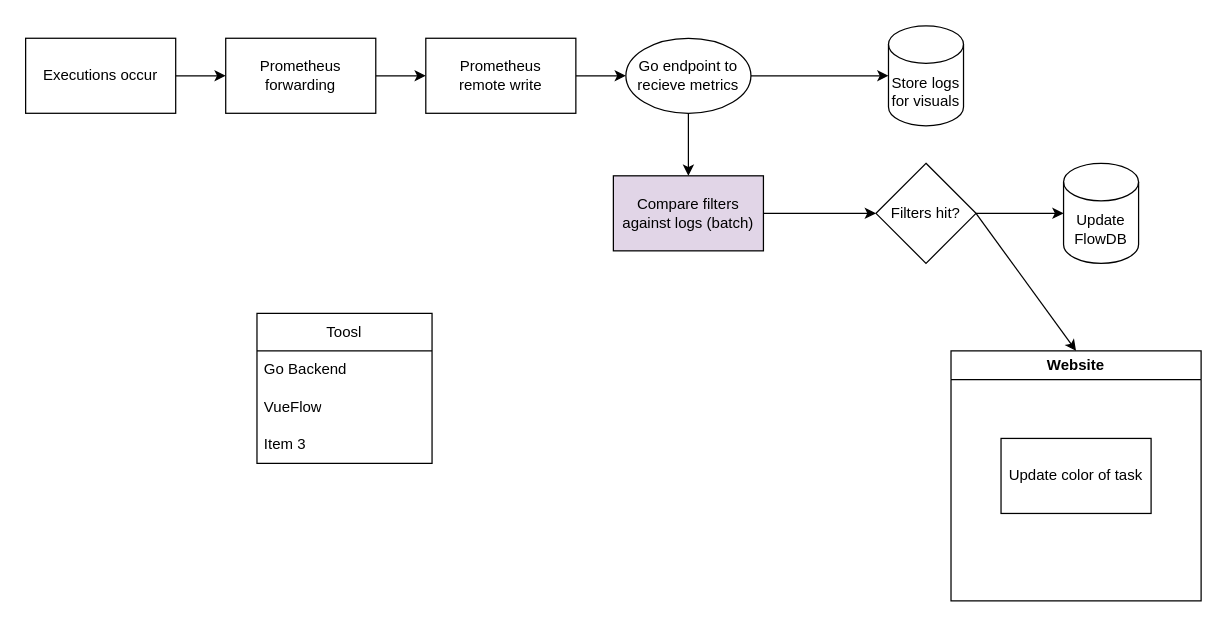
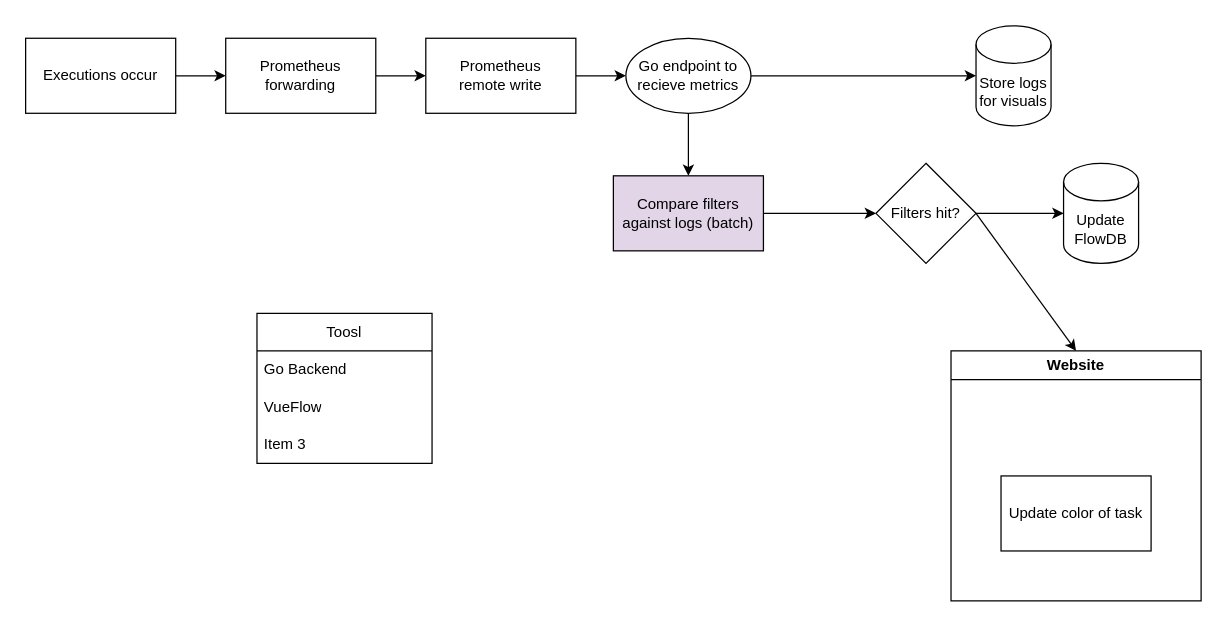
(926, 76) -> (1013, 76)
(1076, 476) -> (1076, 513)
